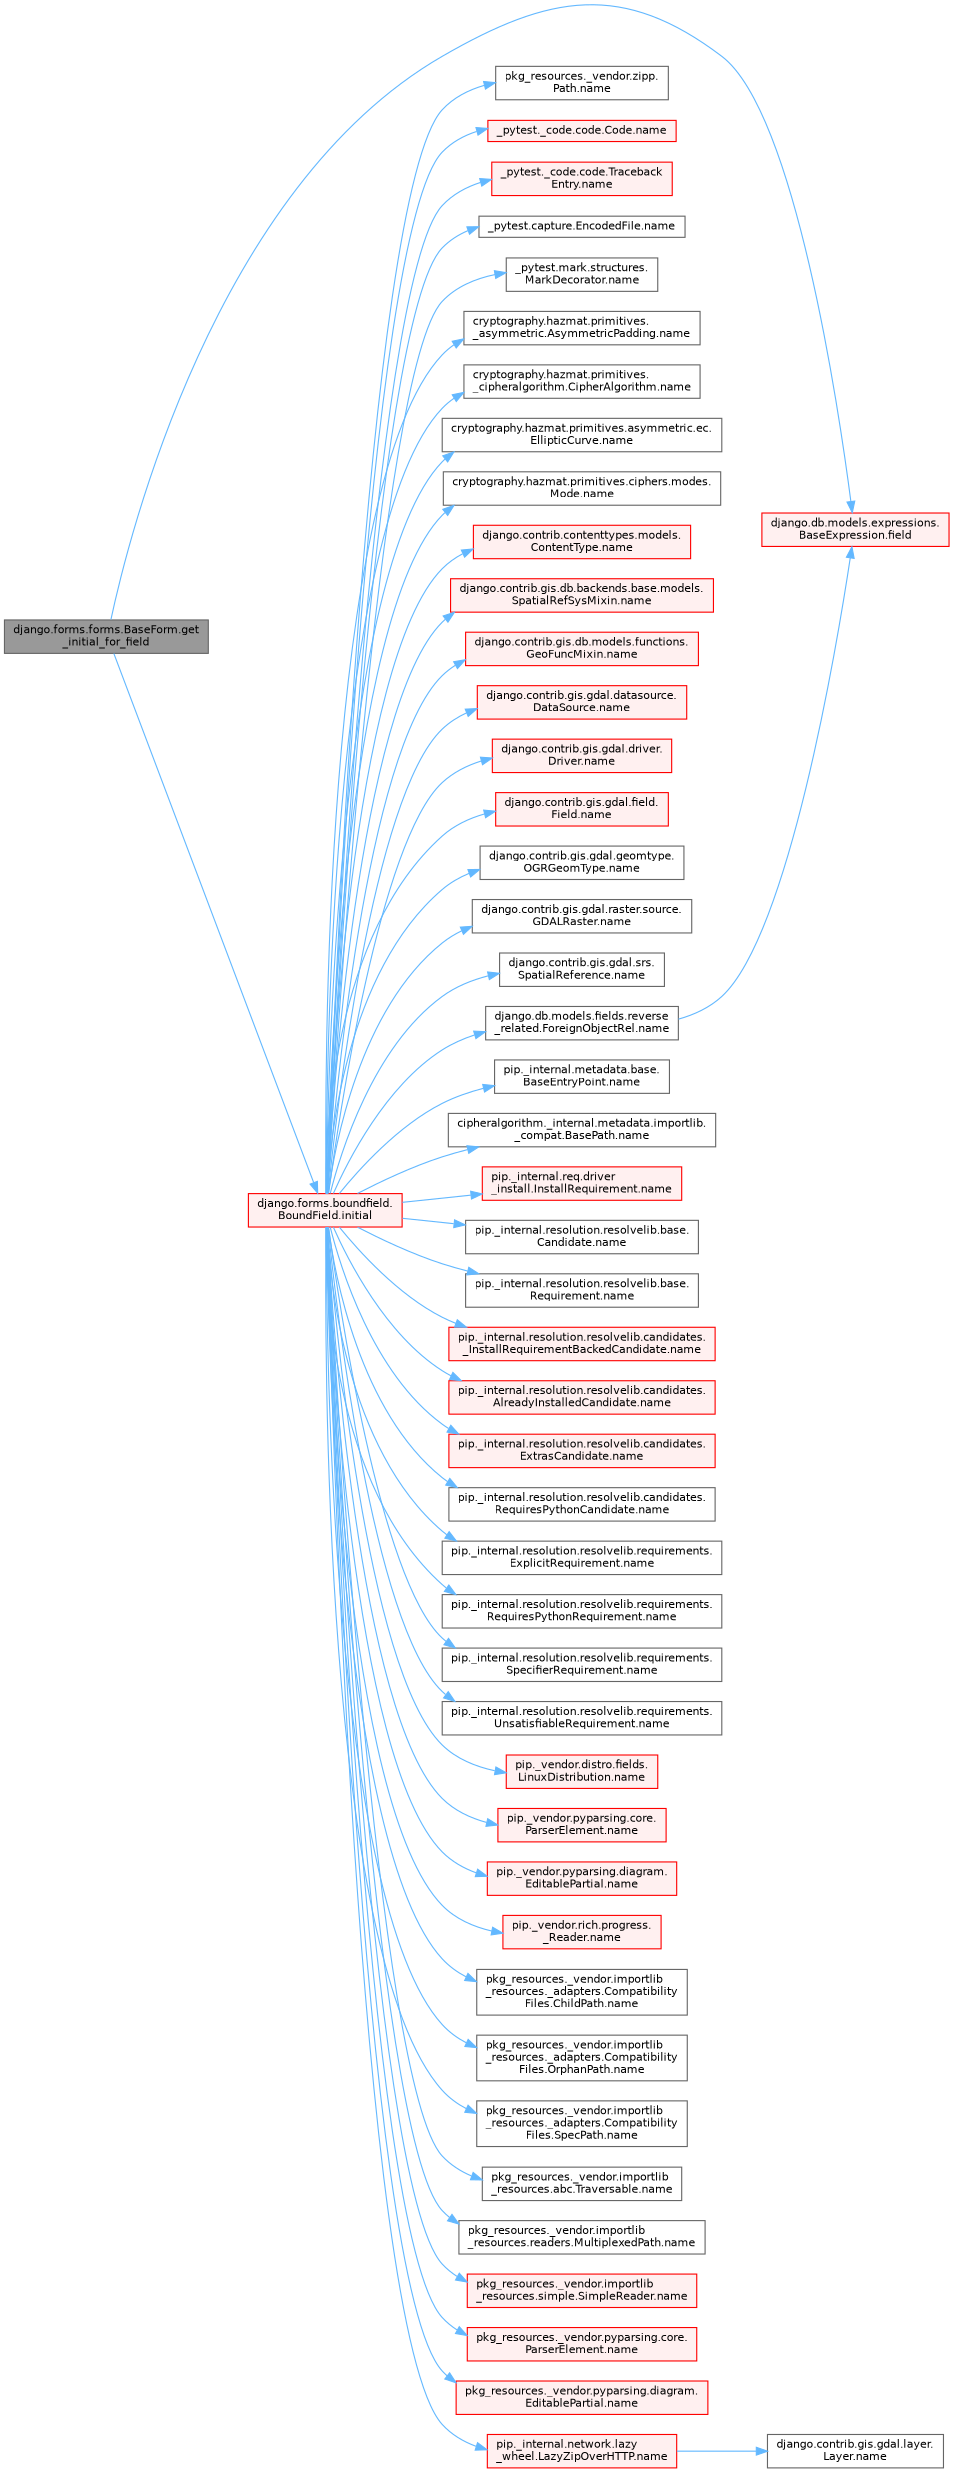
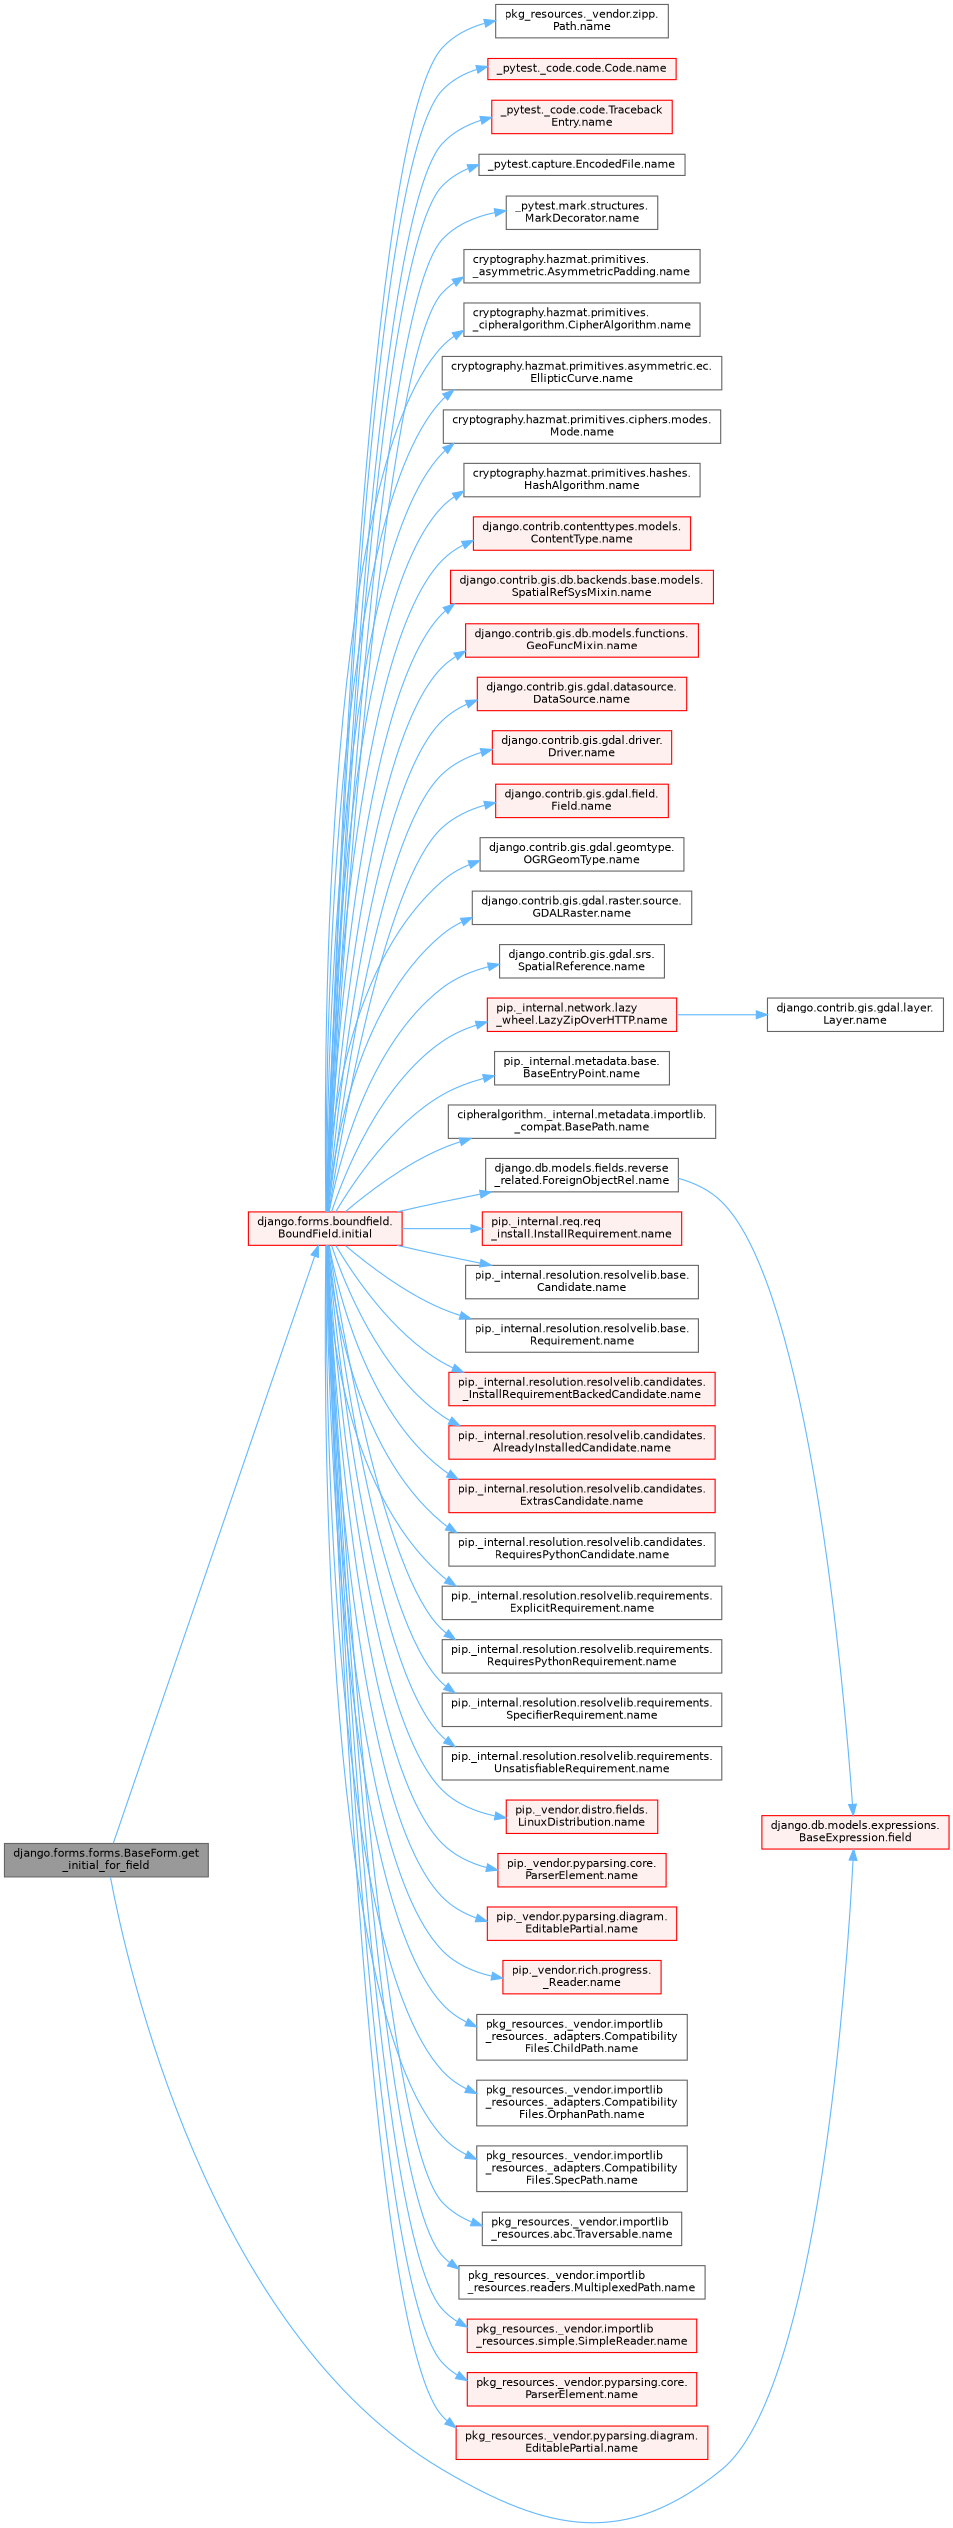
none -> (582, 480)
(582, 1184) -> (582, 1229)
